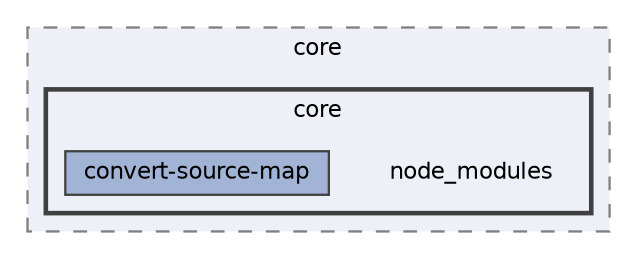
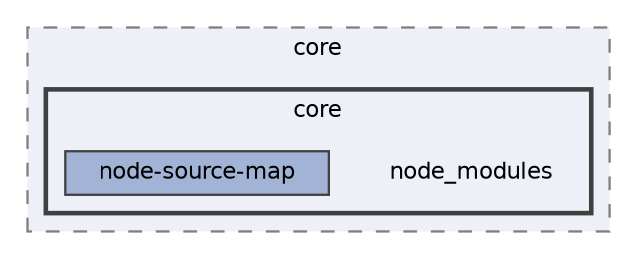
(197, 173) -> (197, 173)
